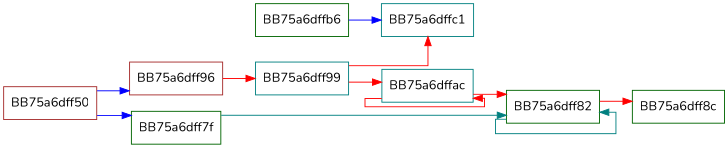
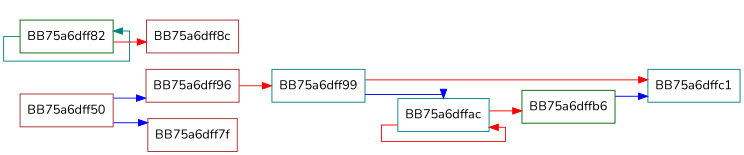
(361, 82) -> (404, 94)
(489, 94) -> (501, 111)
(678, 107) -> (193, 36)
(359, 115) -> none
(176, 128) -> (193, 135)
